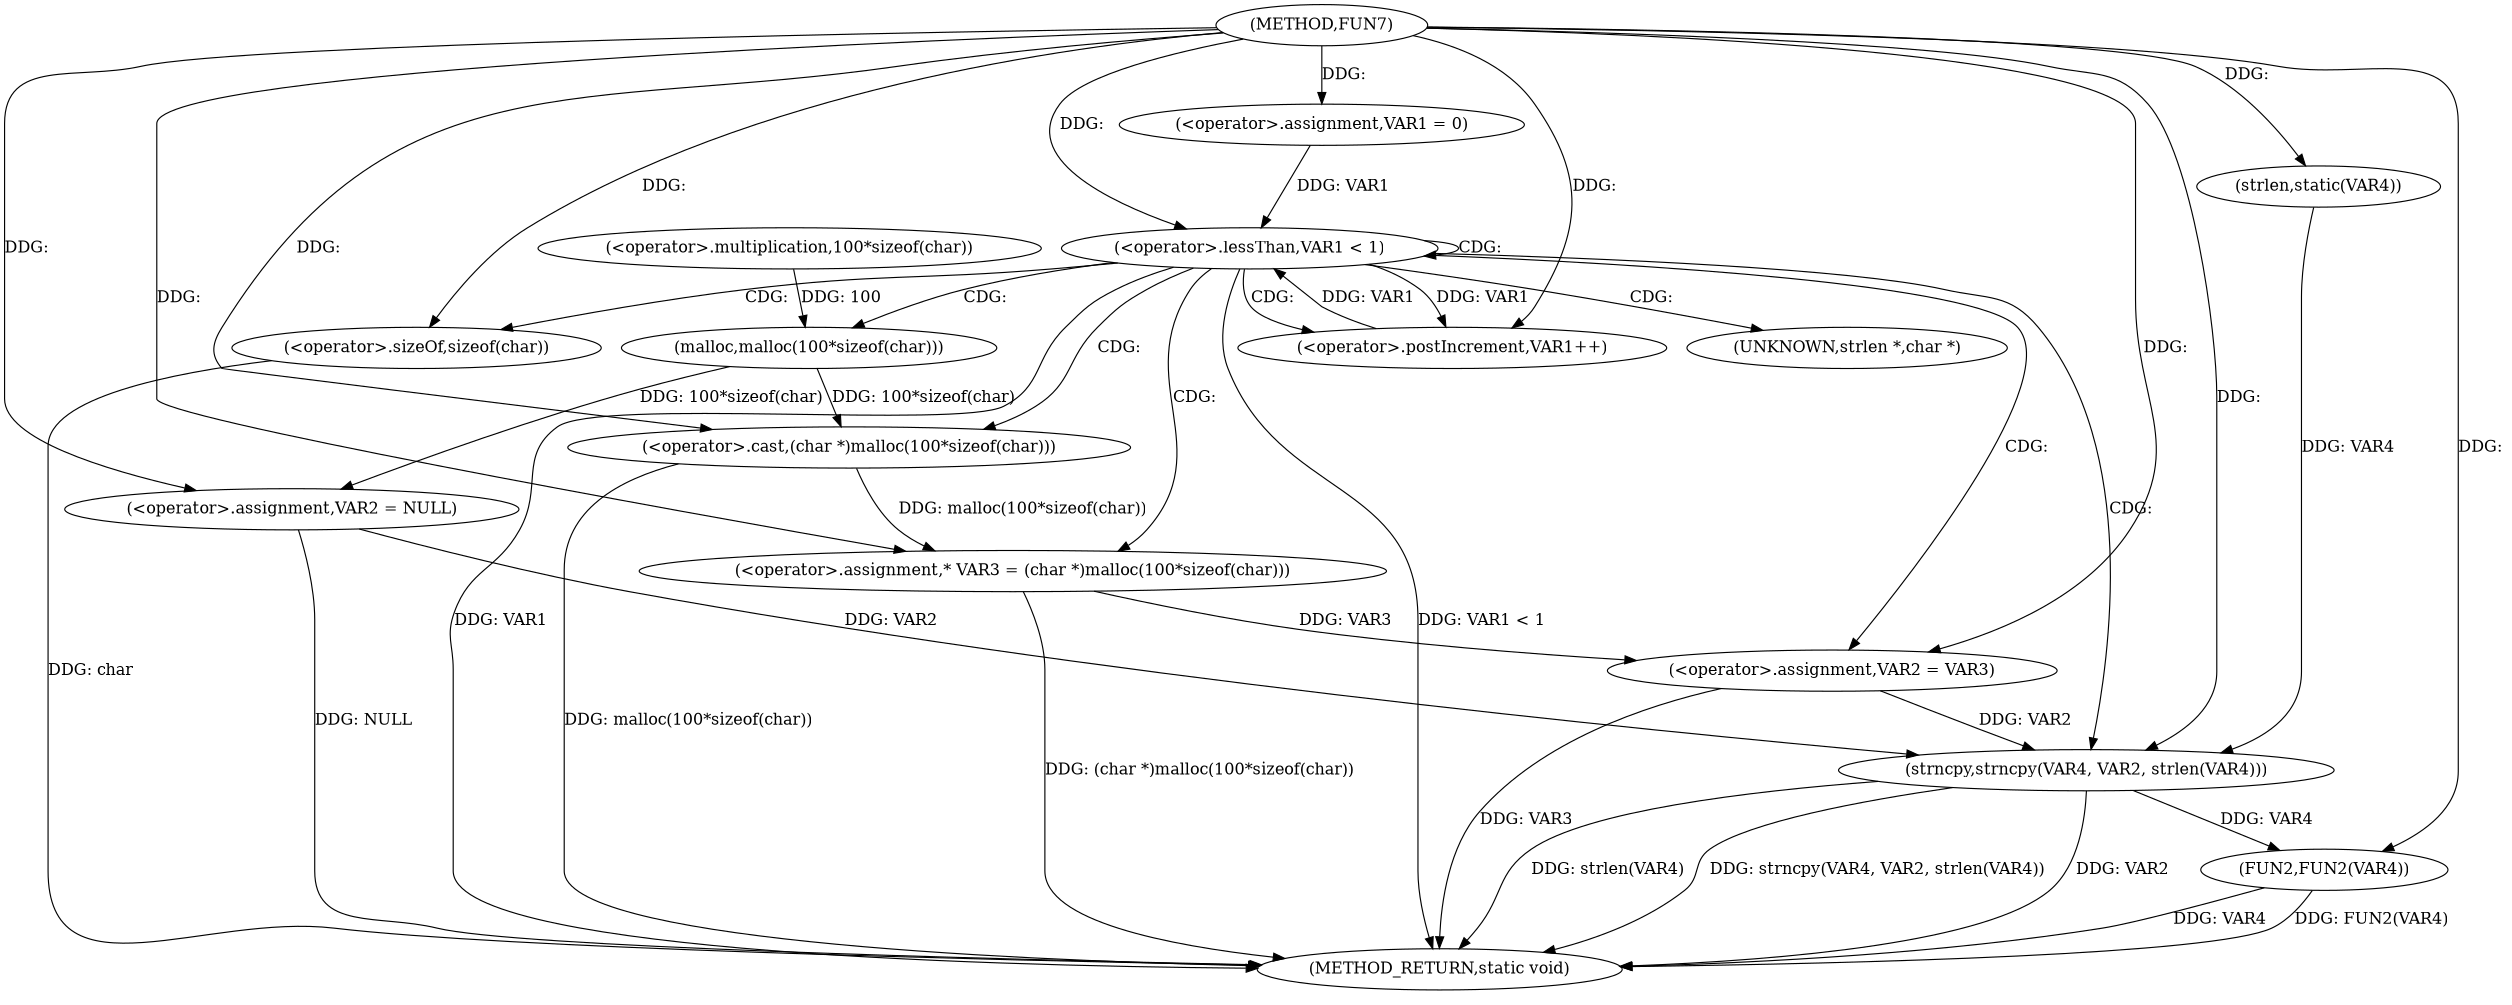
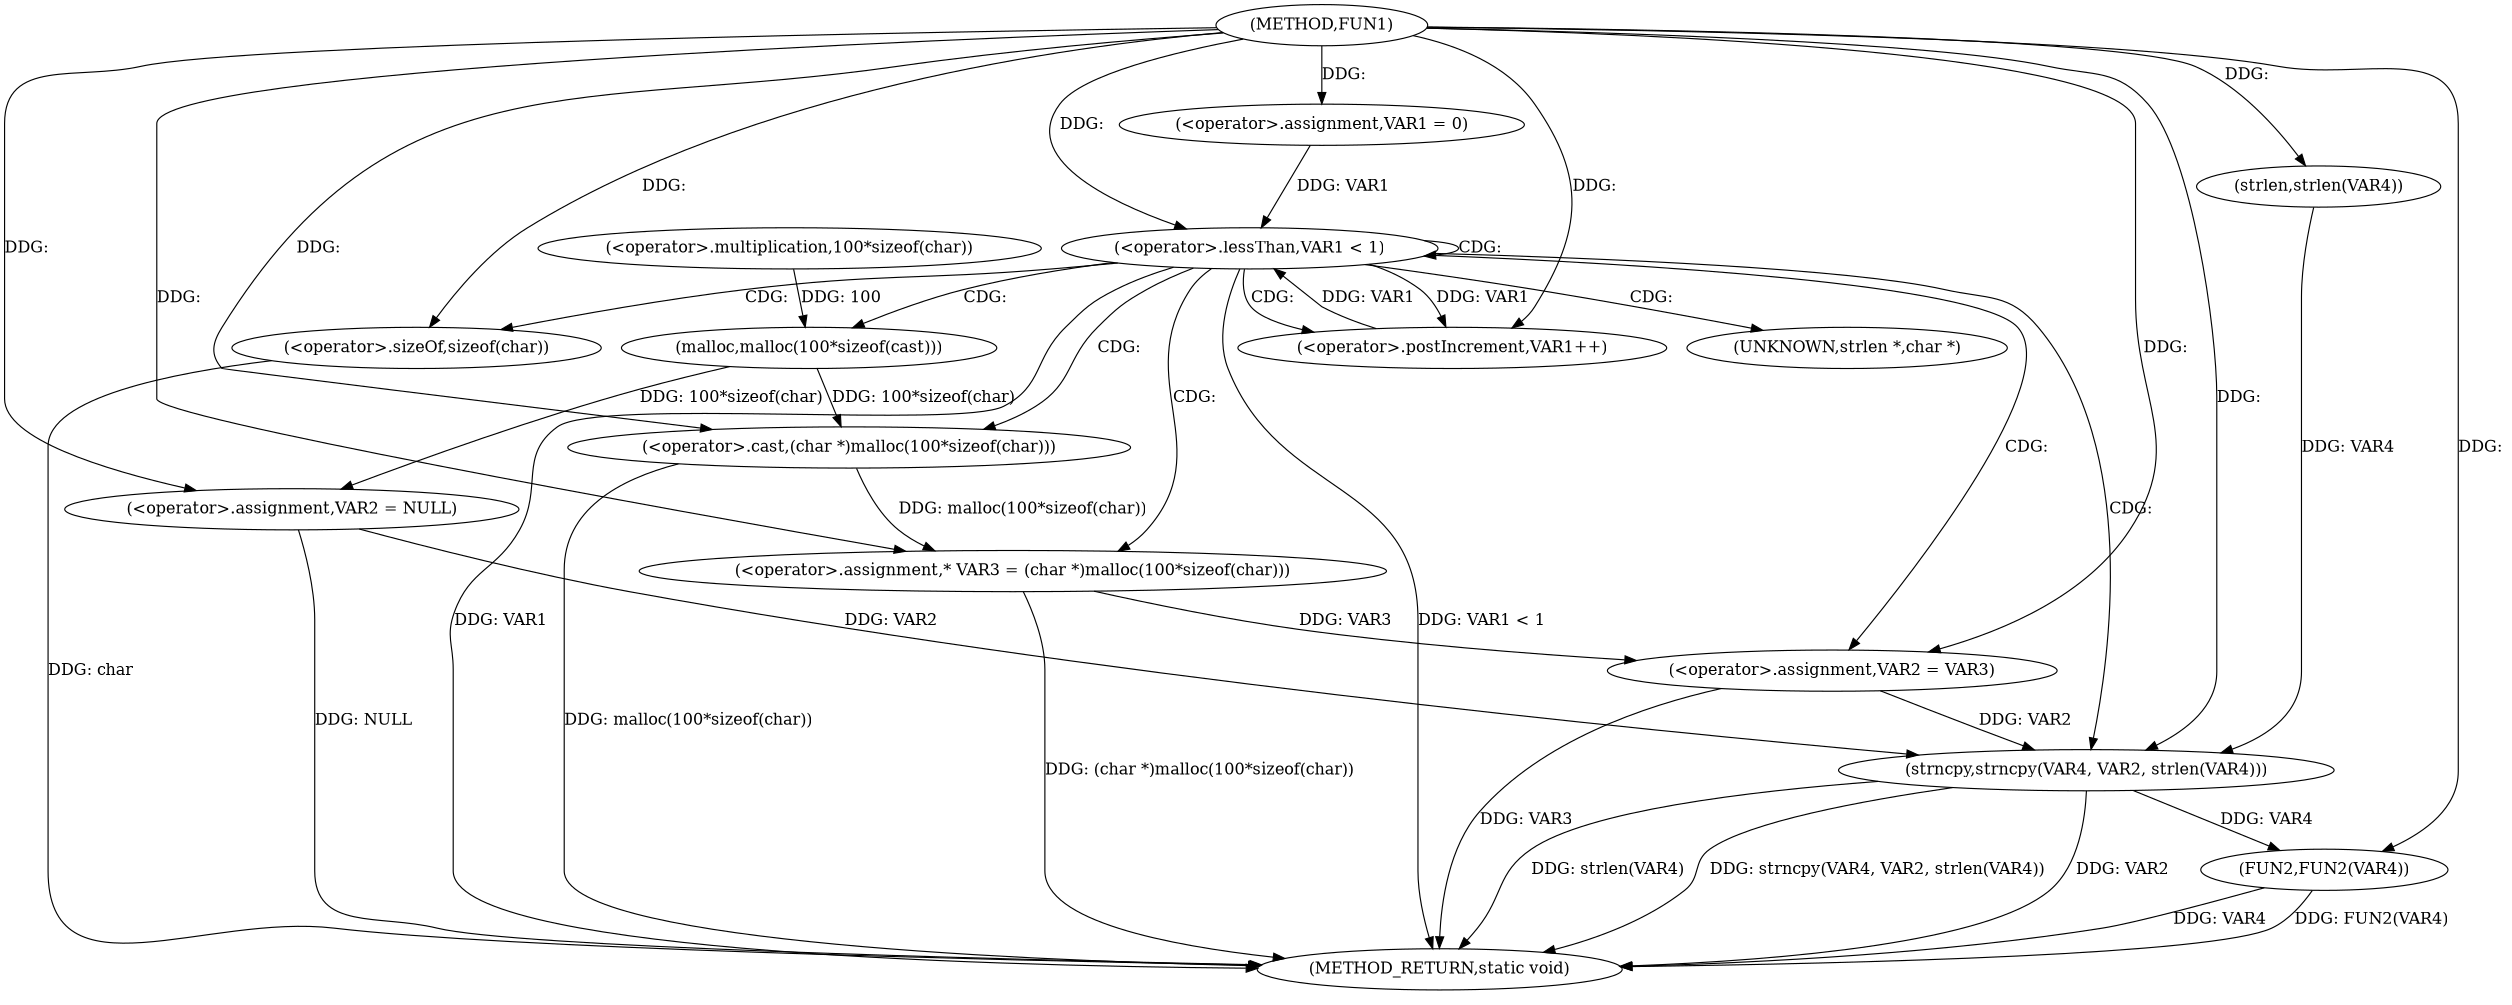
(1322, 25) -> (1322, 25)
(2319, 187) -> (2319, 187)
(809, 348) -> (809, 348)
